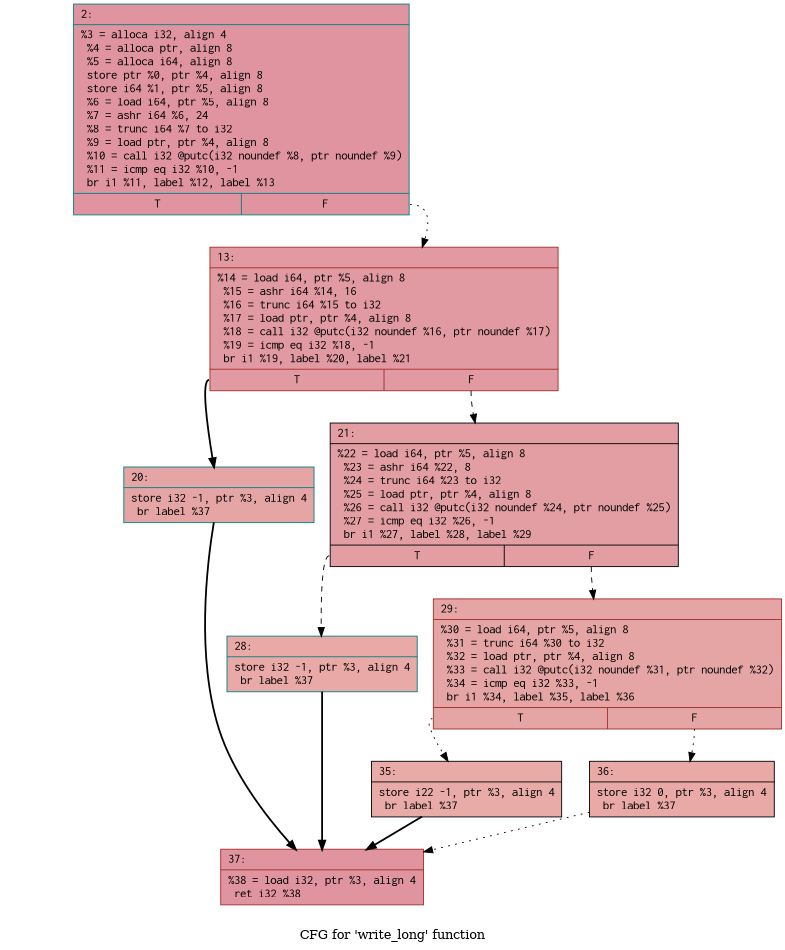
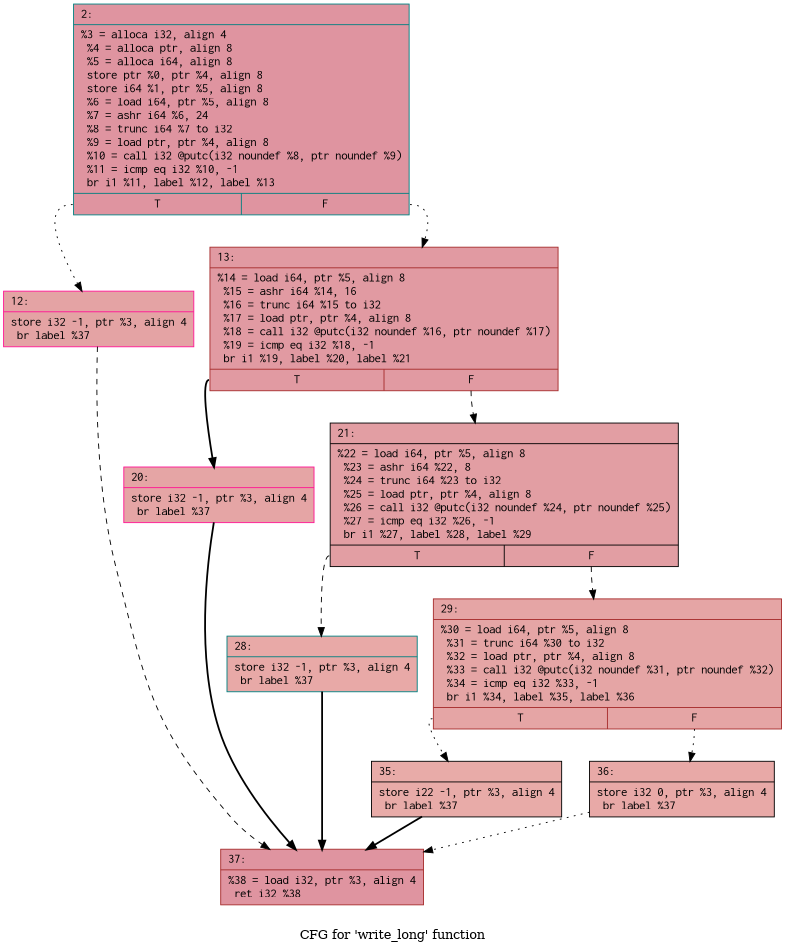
none -> (99, 319)
(219, 495) -> (219, 495)
